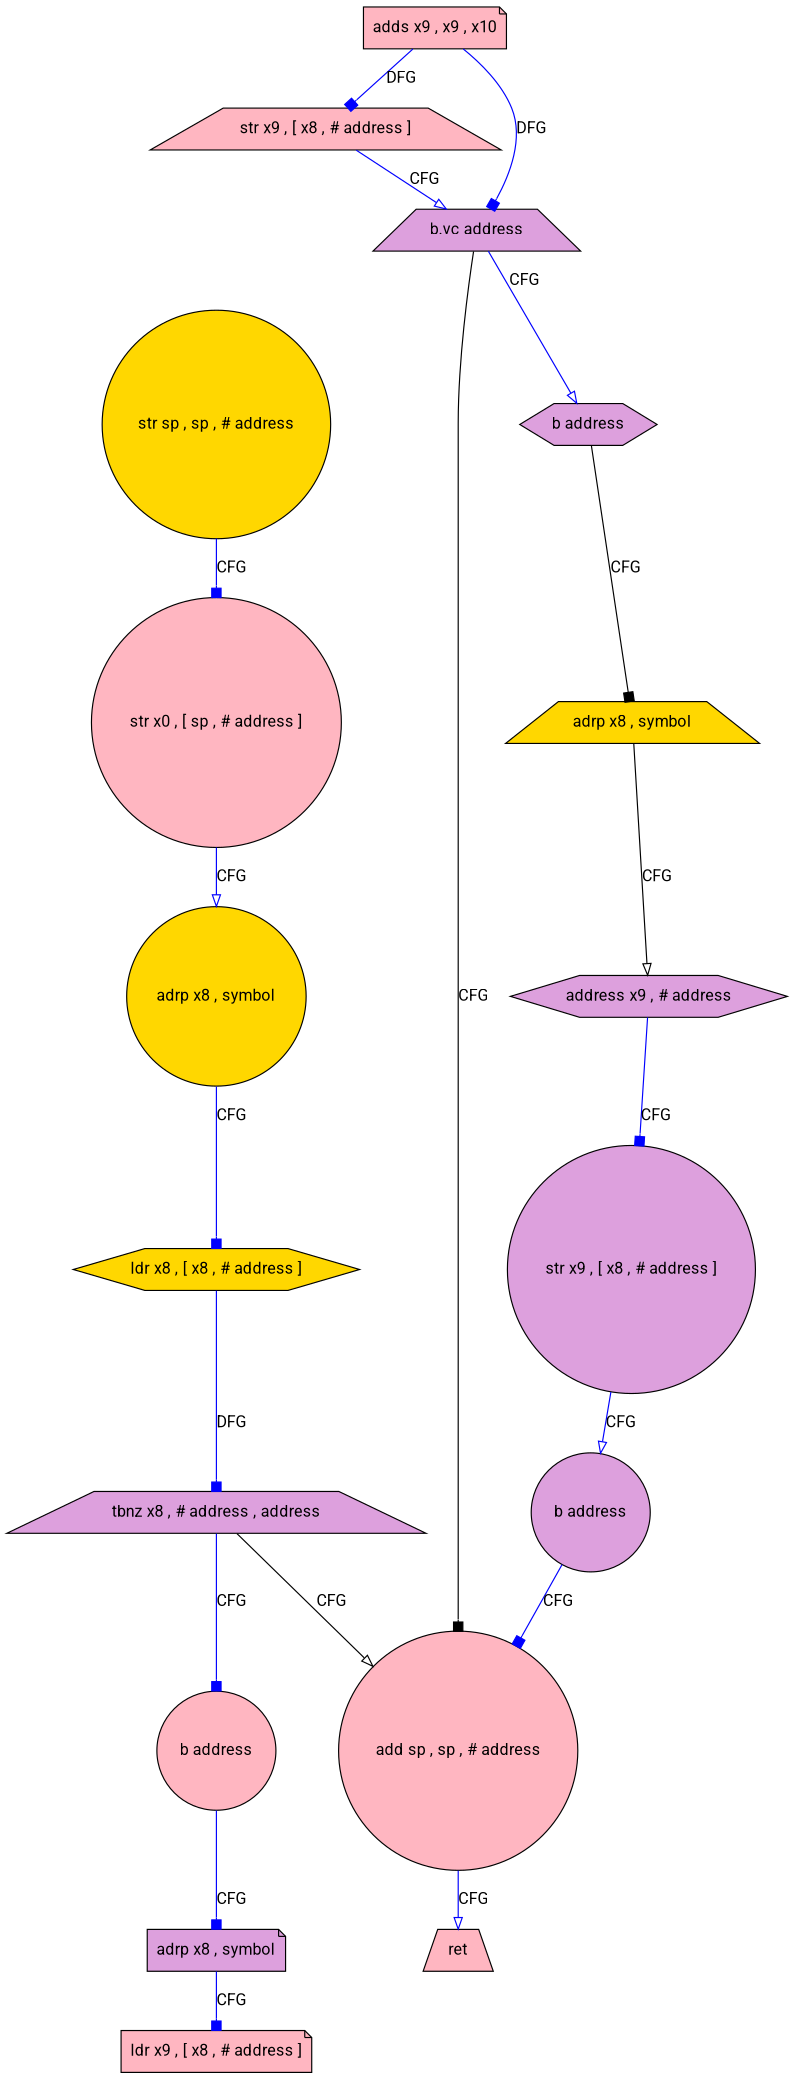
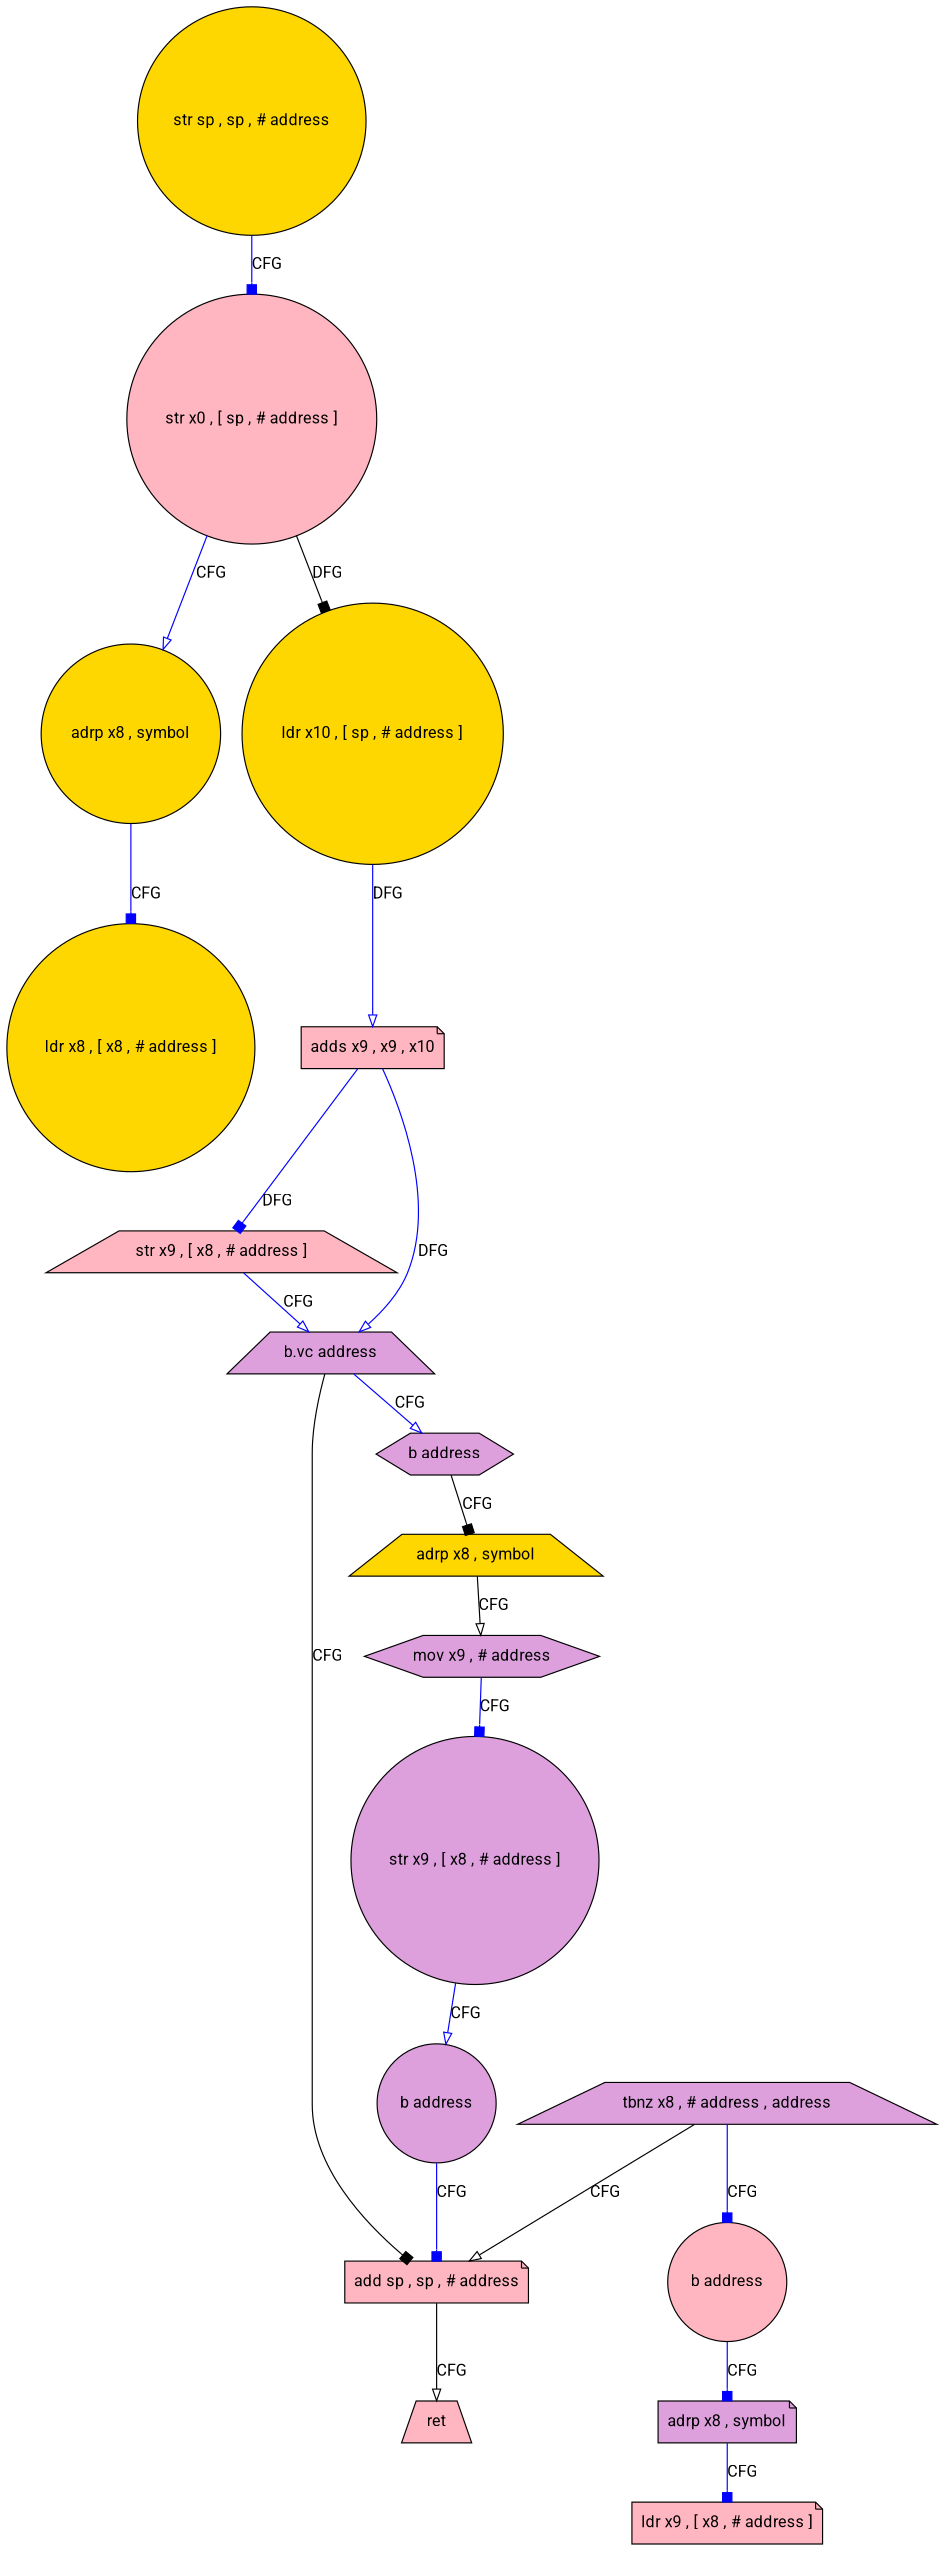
(514, 117) -> (418, 1201)
none -> (373, 734)
(649, 996) -> (482, 1656)
(216, 1269) -> (131, 1048)
(216, 1385) -> none
(458, 1751) -> (437, 2282)
(458, 1894) -> (437, 2346)
